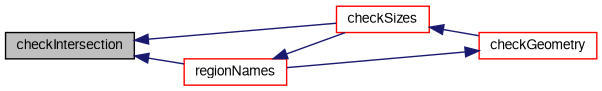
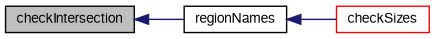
(242, 31) -> none
(538, 46) -> none
(235, 72) -> (235, 19)
